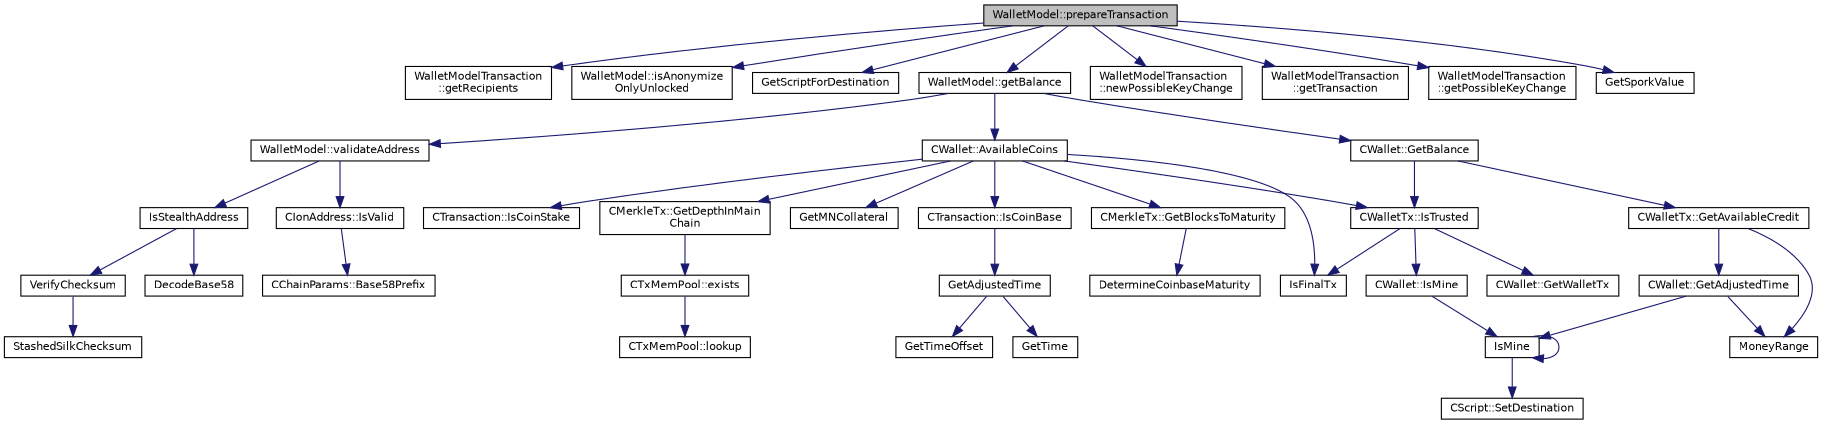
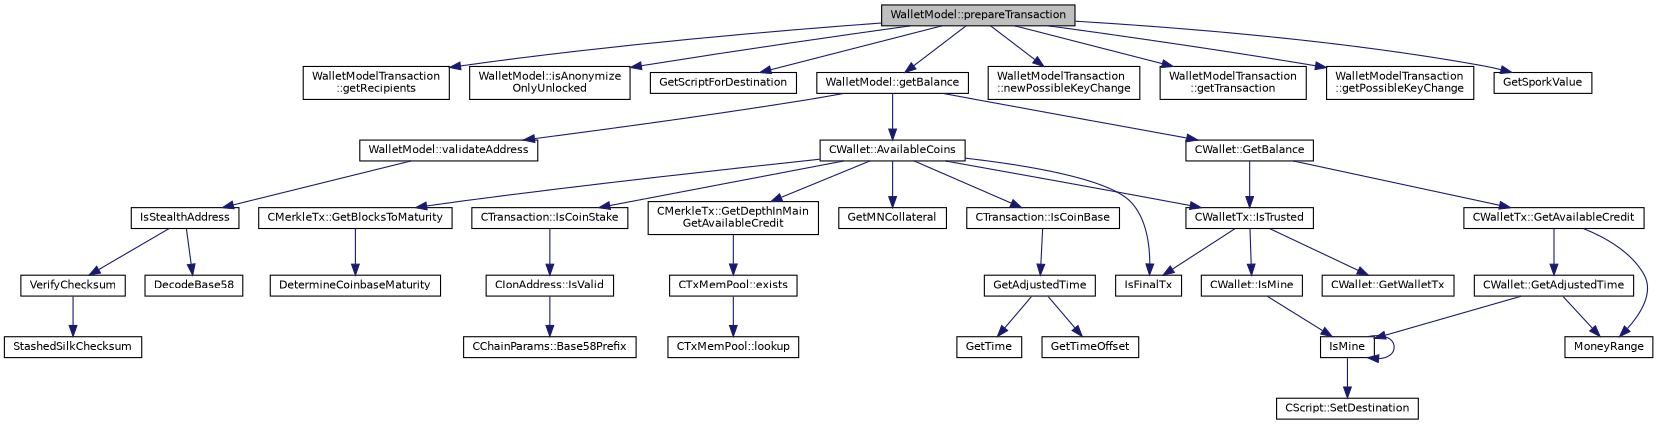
(340, 179) -> (550, 246)
(685, 218) -> (733, 218)
